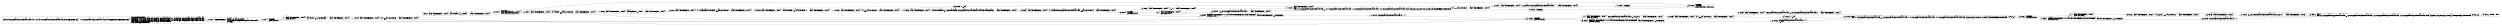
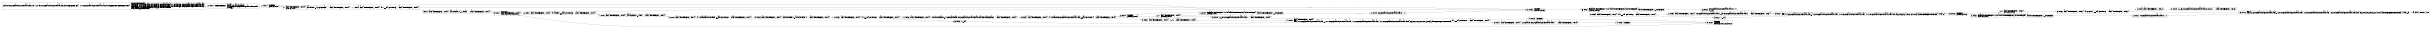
(1623, 17) -> none
